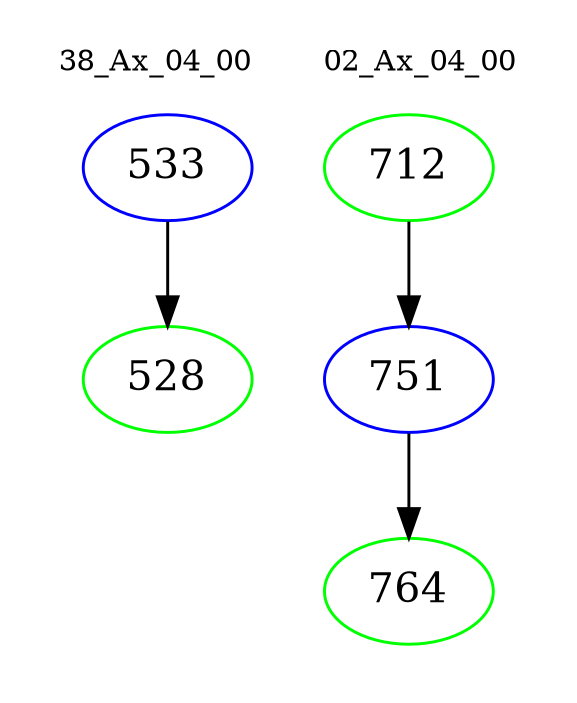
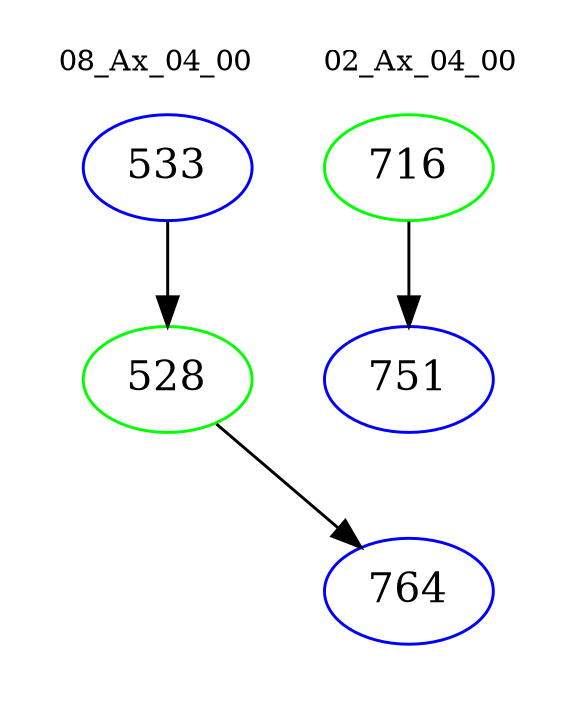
(156, 63) -> (156, 63)
(409, 168) -> (409, 168)
(409, 471) -> (277, 476)
(409, 591) -> (409, 591)
